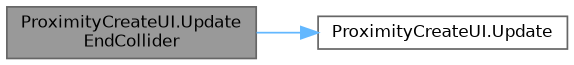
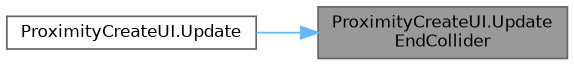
(279, 33) -> (279, 33)
